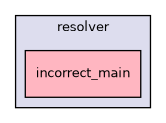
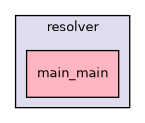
(83, 74) -> (73, 74)
